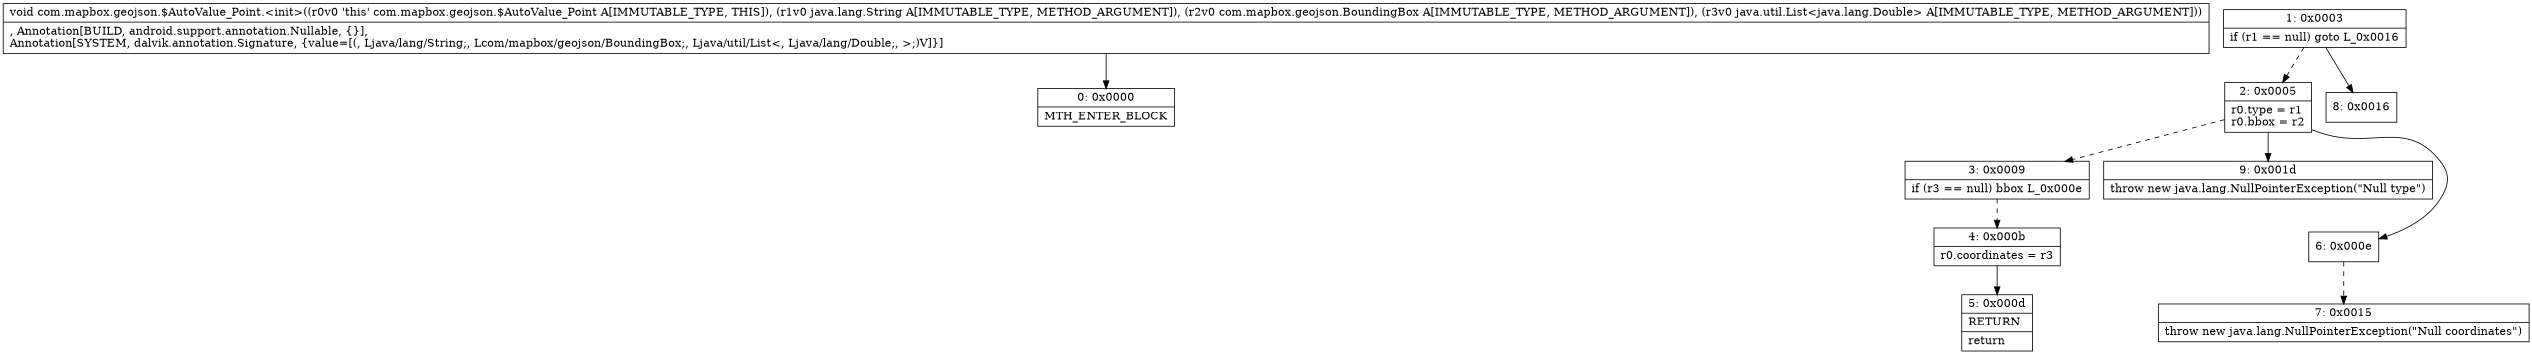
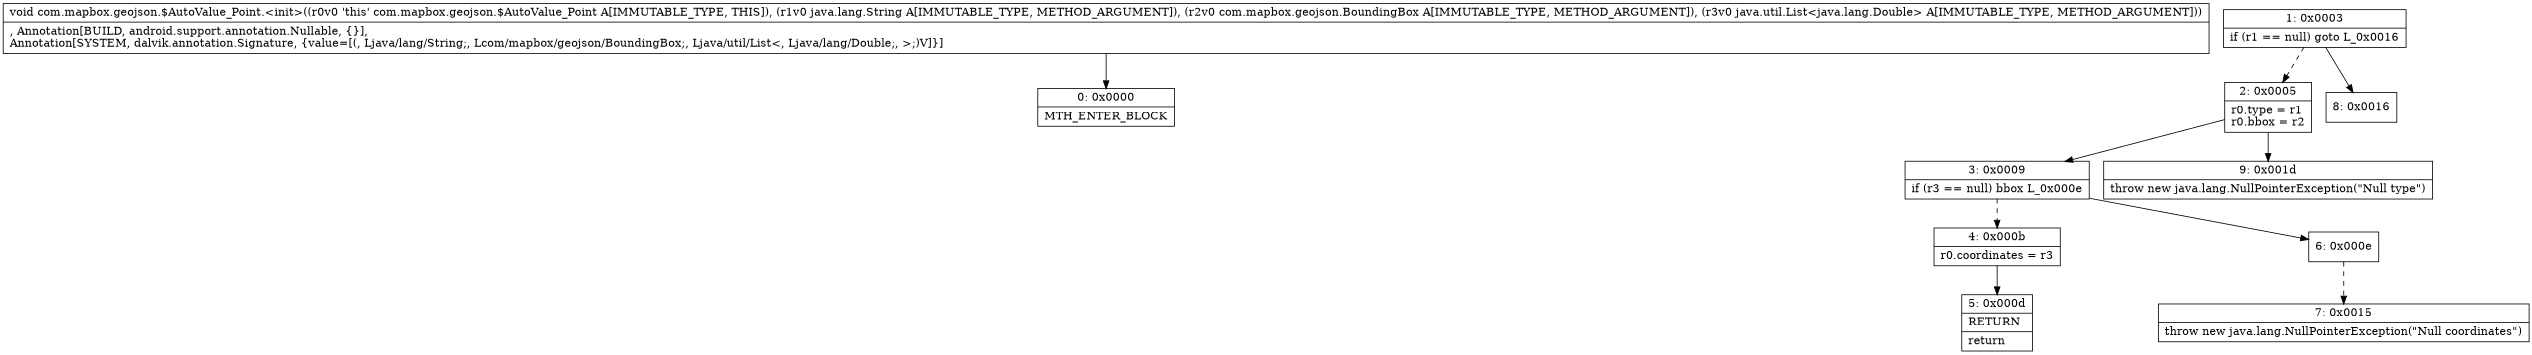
(2149, 140) -> (2149, 140)
(2430, 151) -> (2195, 218)
